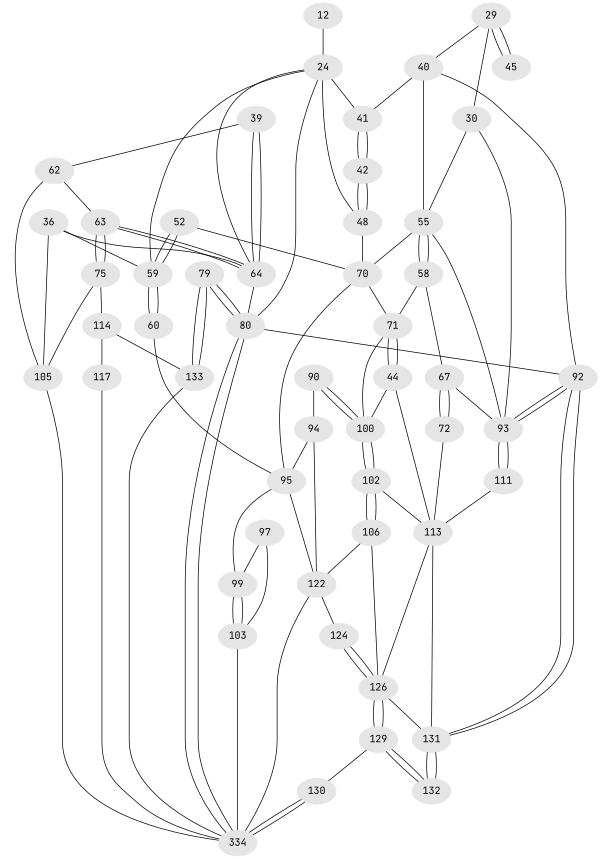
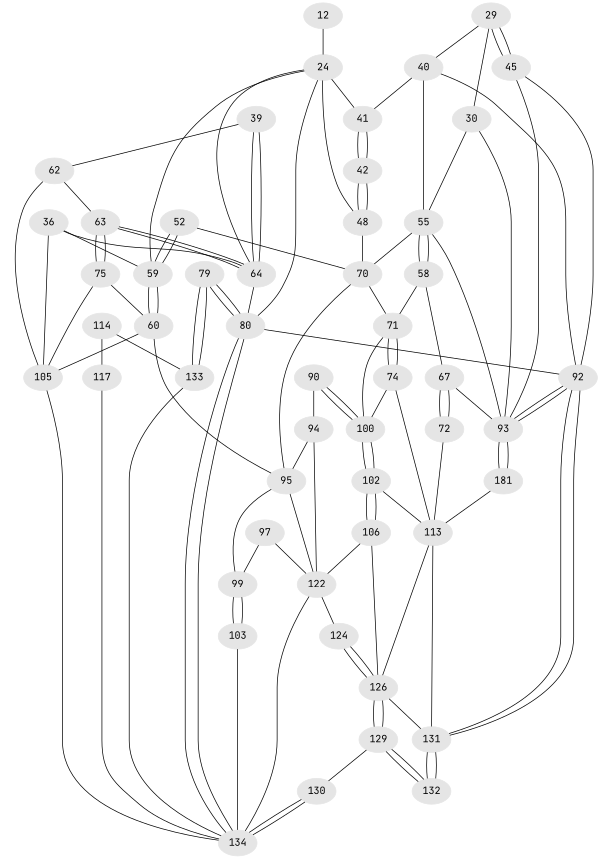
none -> (593, 208)
none -> (539, 250)
(101, 300) -> (127, 300)
none -> (97, 353)
(393, 378) -> (393, 378)
(503, 481) -> (503, 481)
(266, 588) -> (291, 559)
(238, 843) -> (238, 843)
